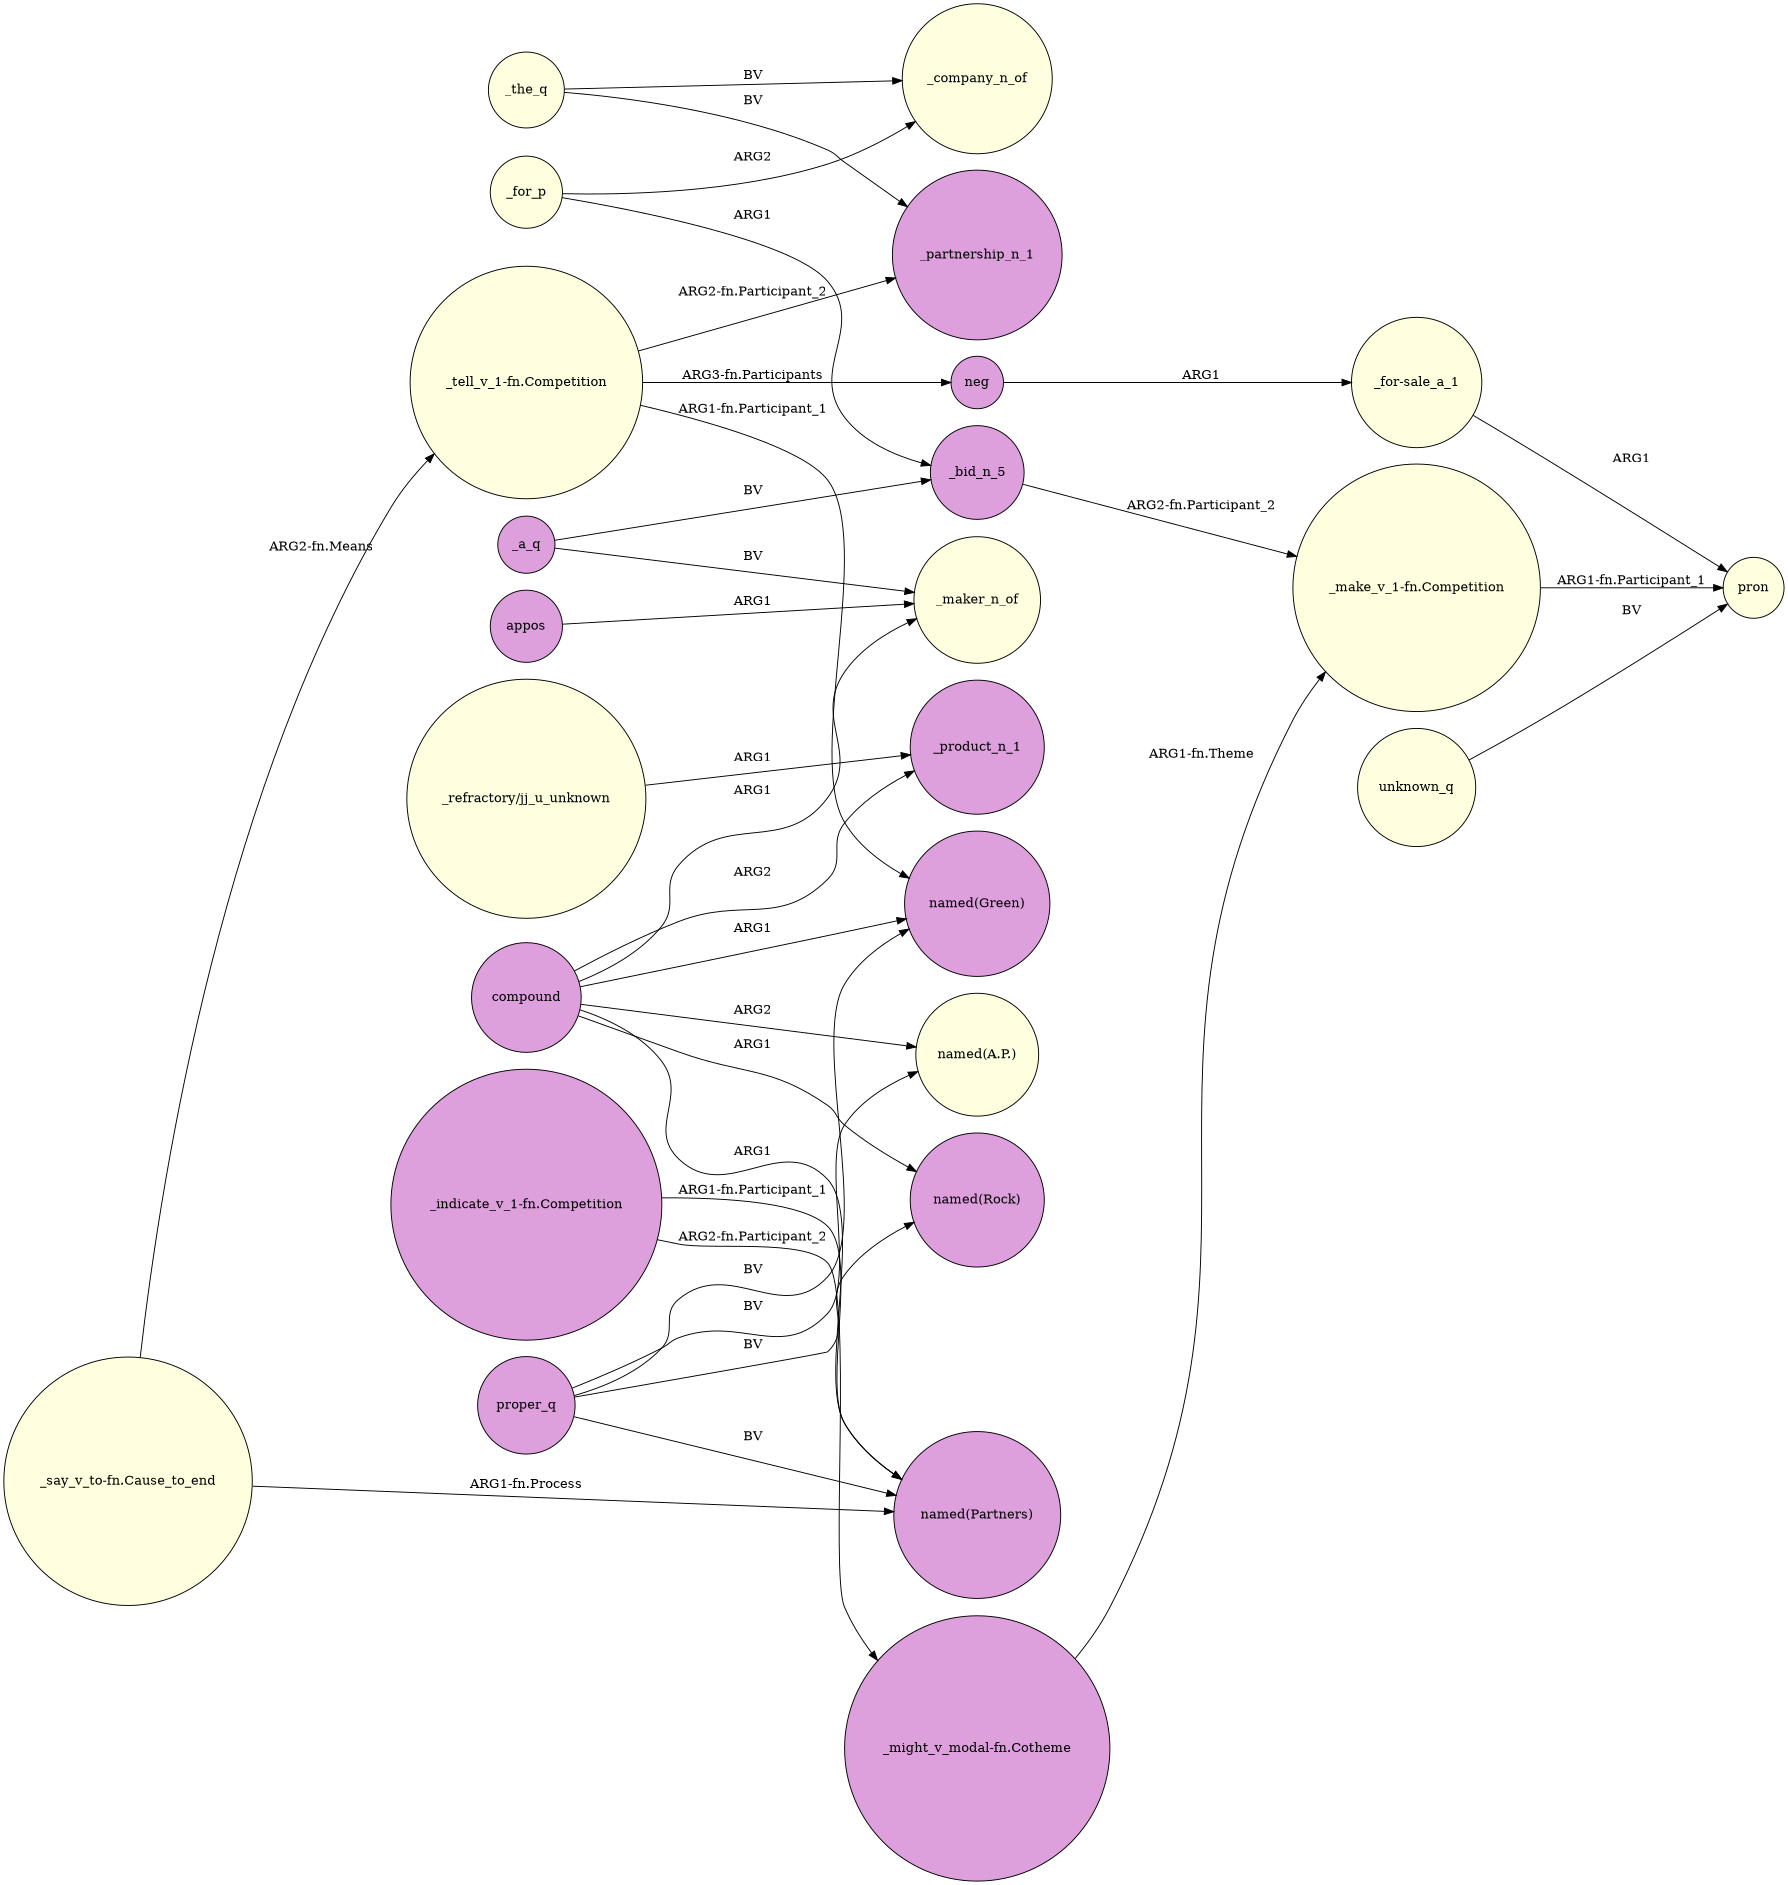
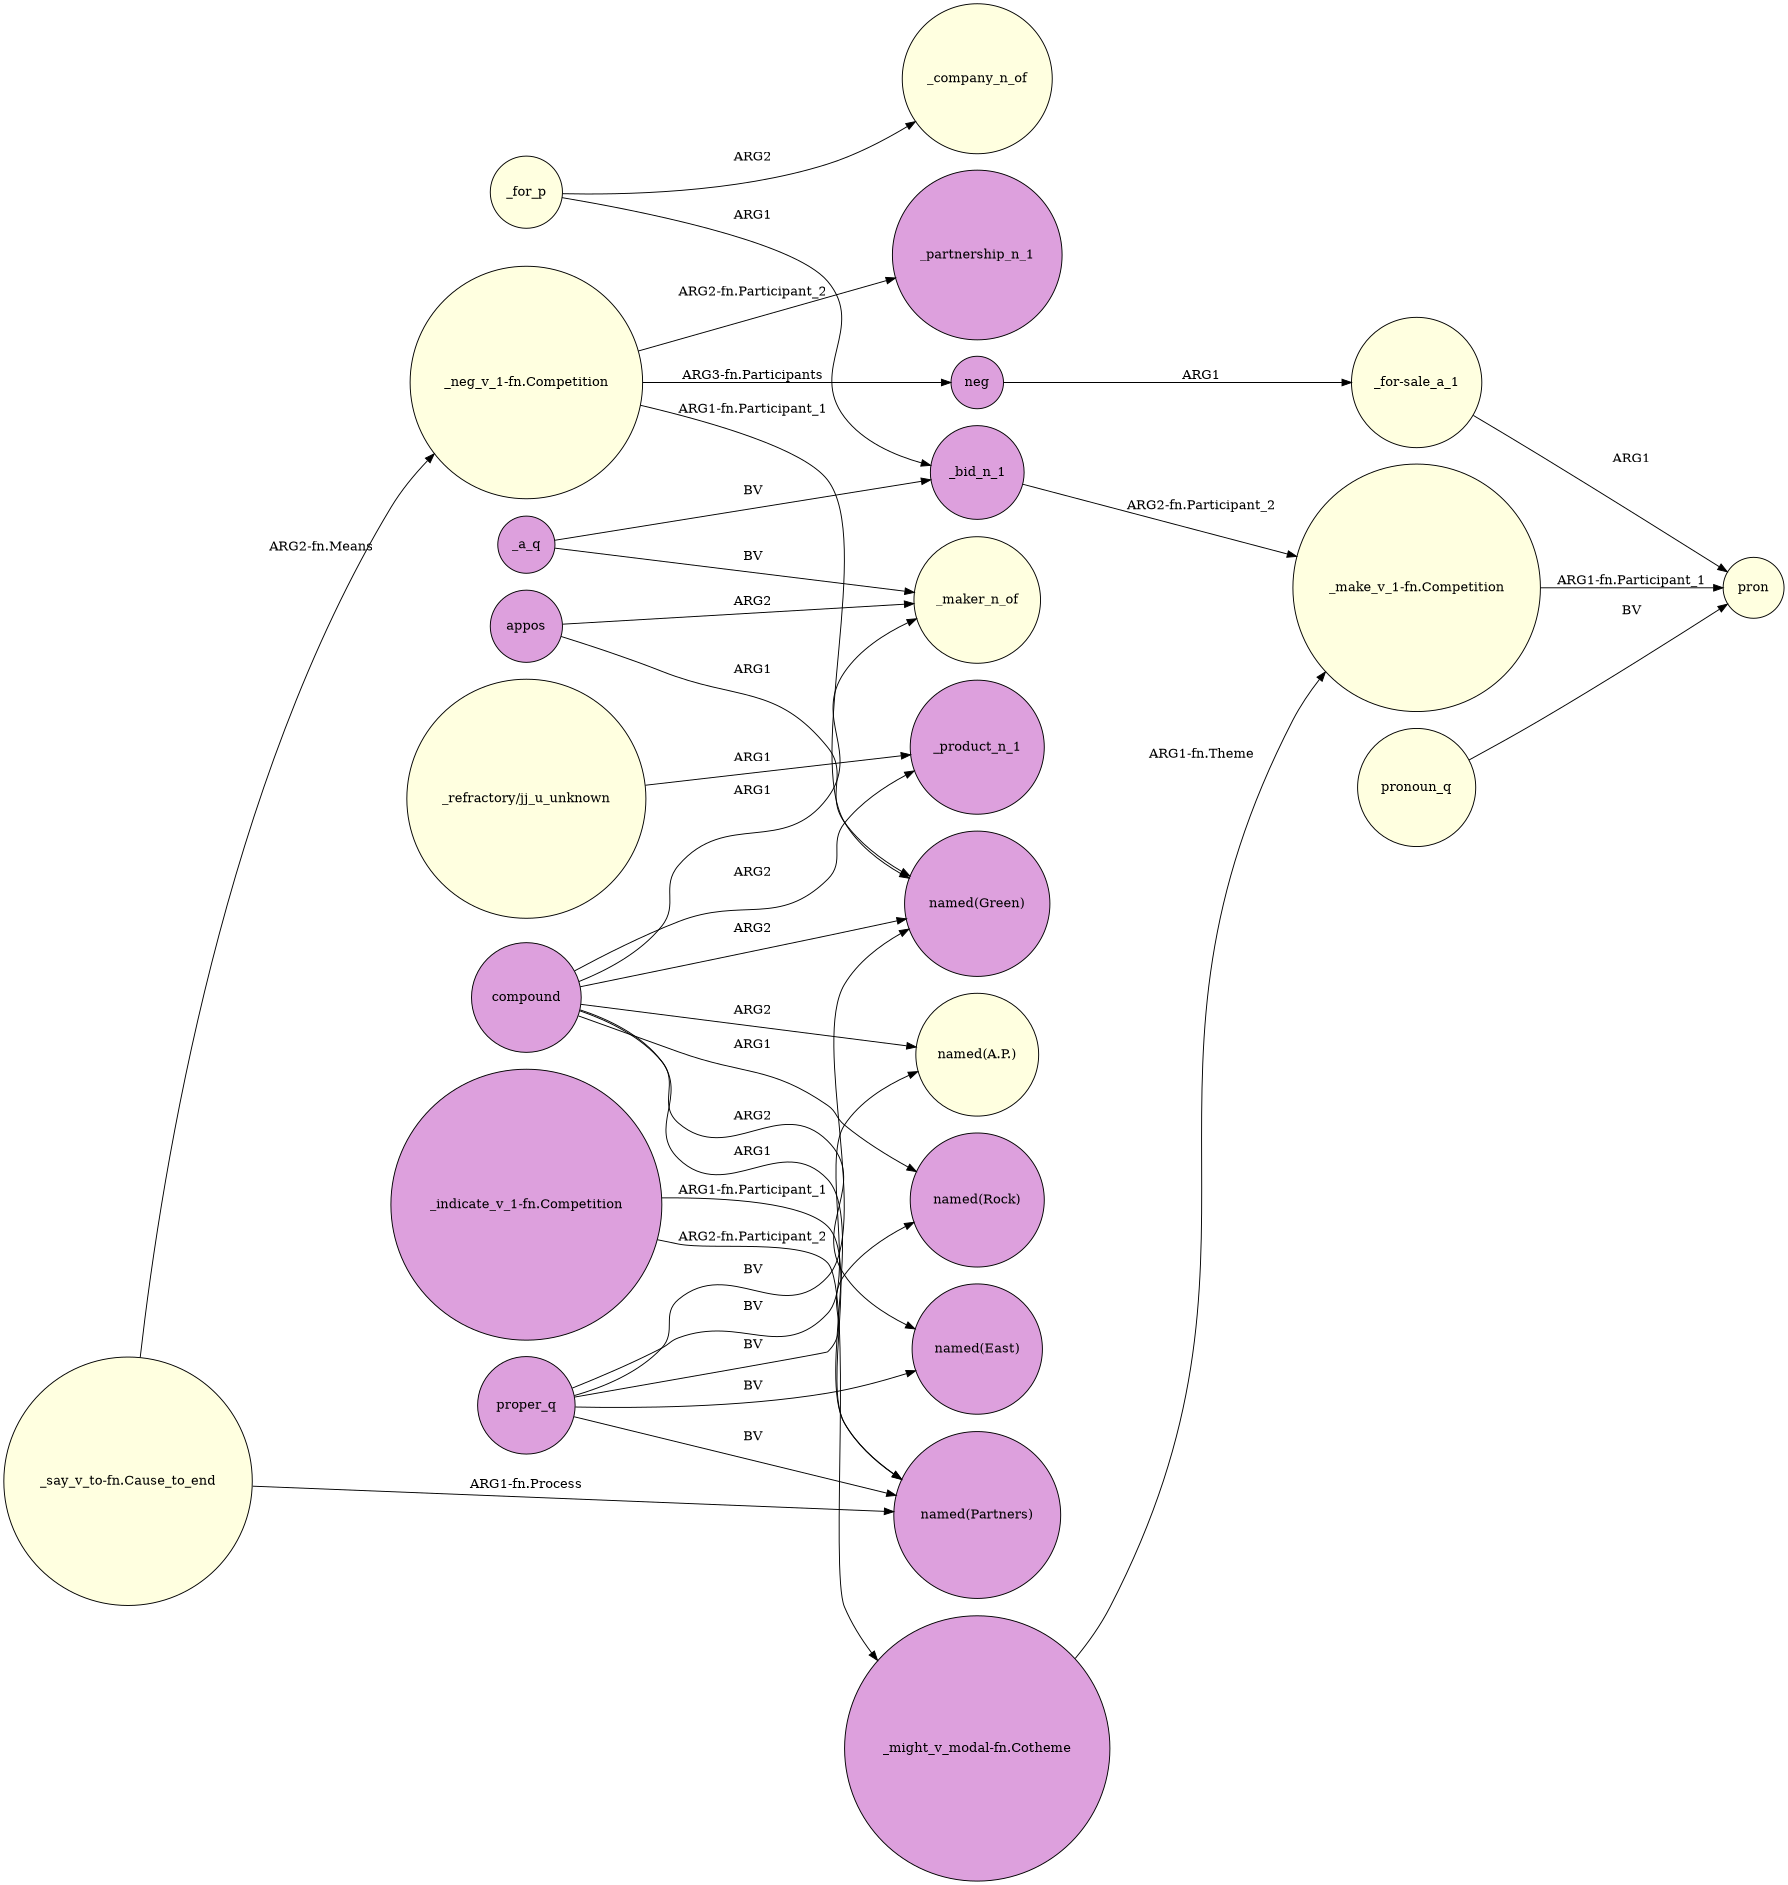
(526, 90) -> none
(526, 382) -> (526, 382)
(977, 472) -> (977, 472)
(753, 601) -> (753, 601)
none -> (774, 704)
(1417, 788) -> (1417, 788)
(753, 929) -> (753, 929)
none -> (977, 1349)
